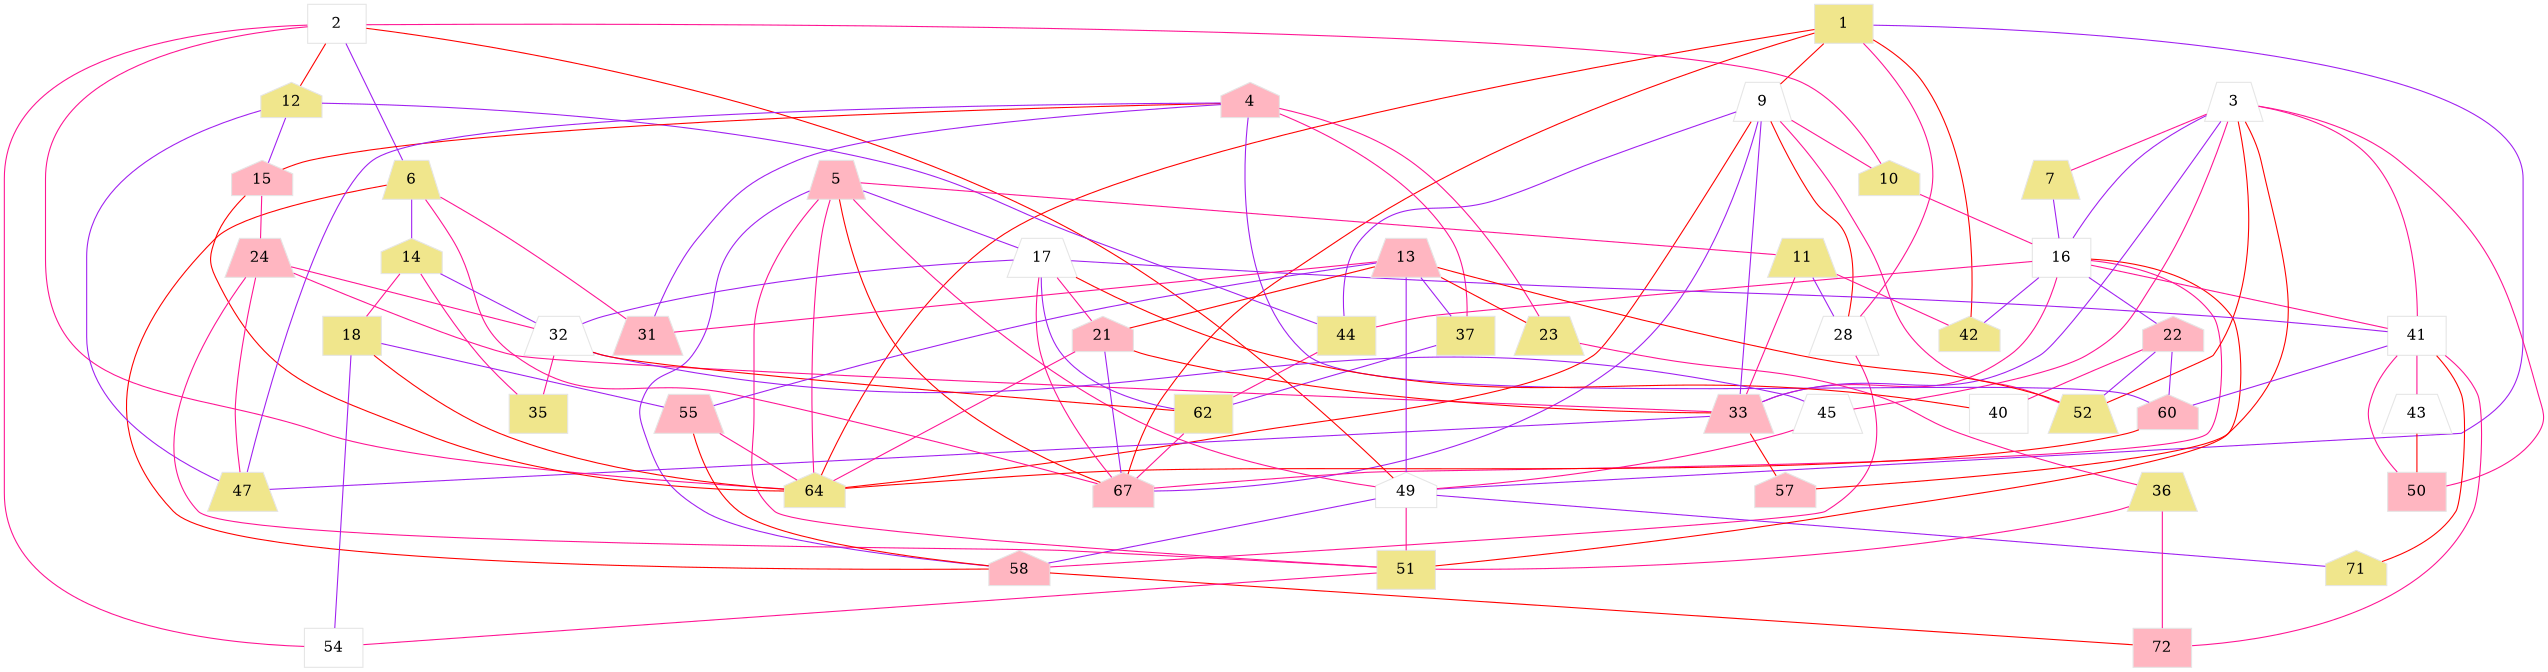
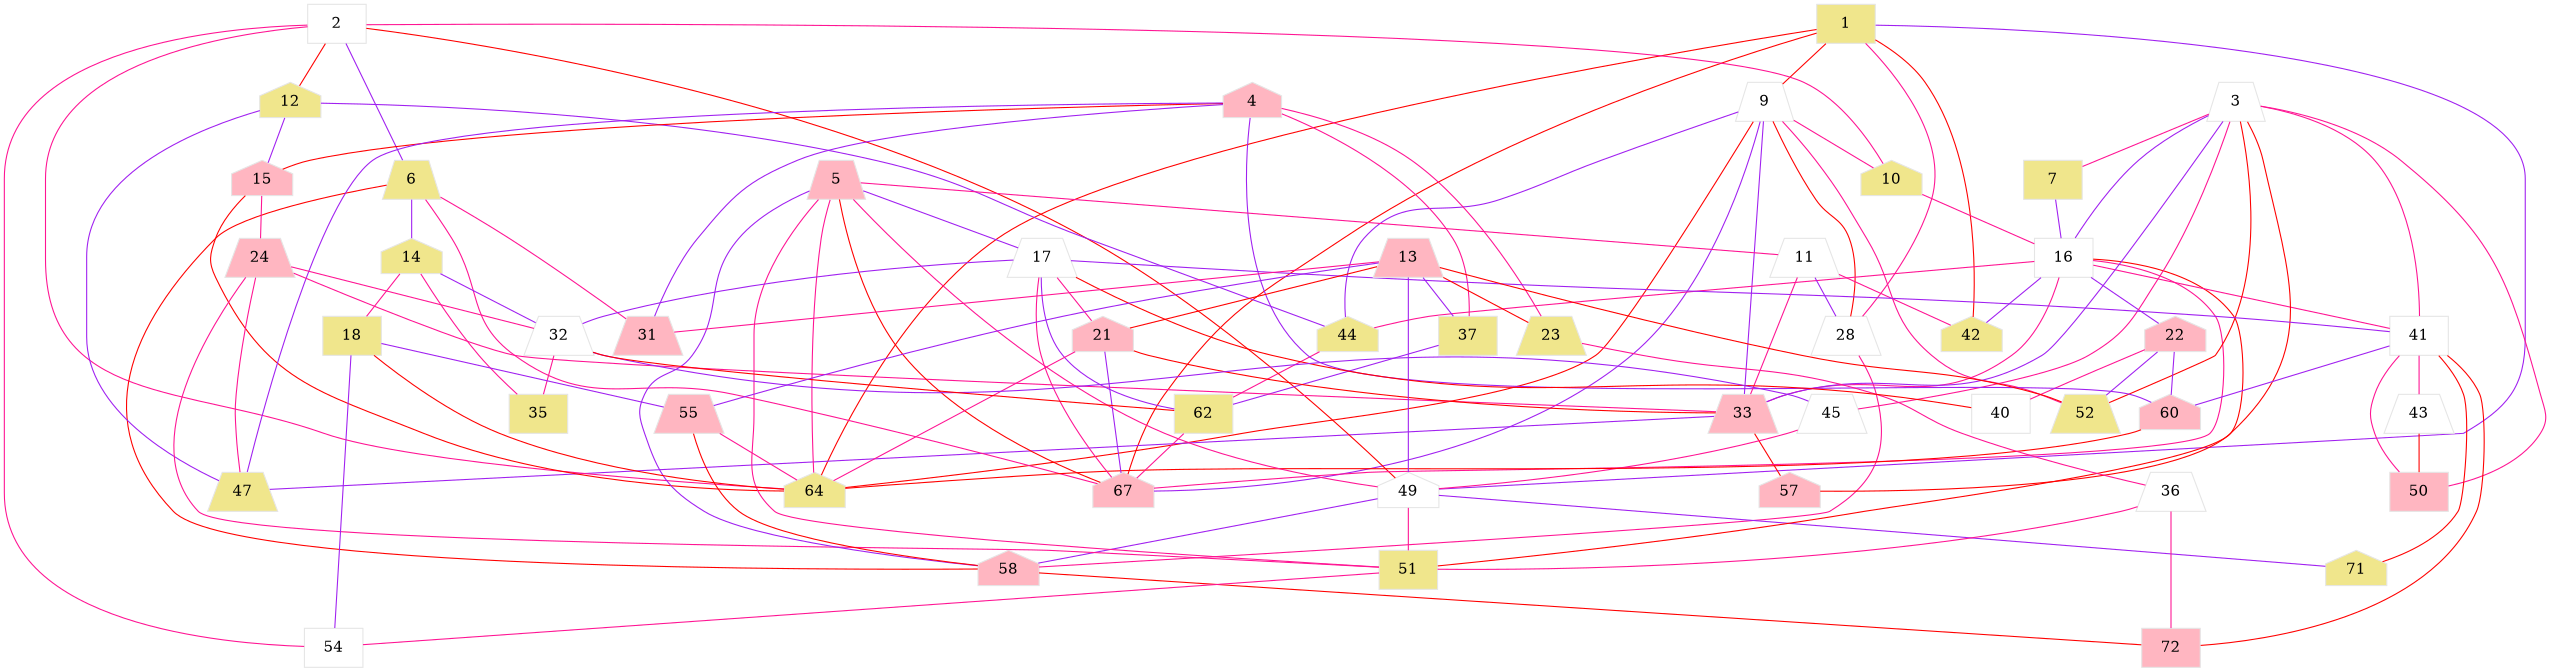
(2051, 180) -> (2053, 180)
(1803, 258) -> (1805, 258)
(1347, 336) -> (1348, 336)
(2162, 492) -> (2171, 492)
(2425, 572) -> (2430, 570)
